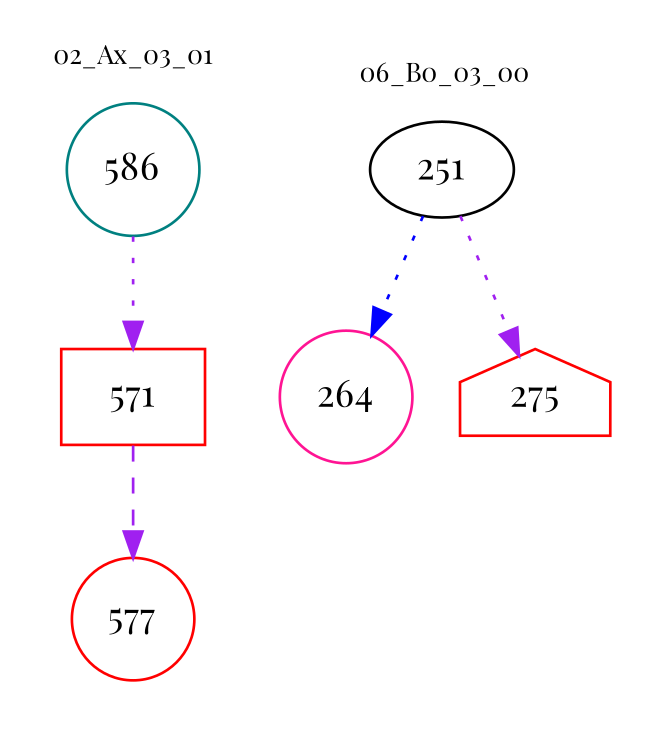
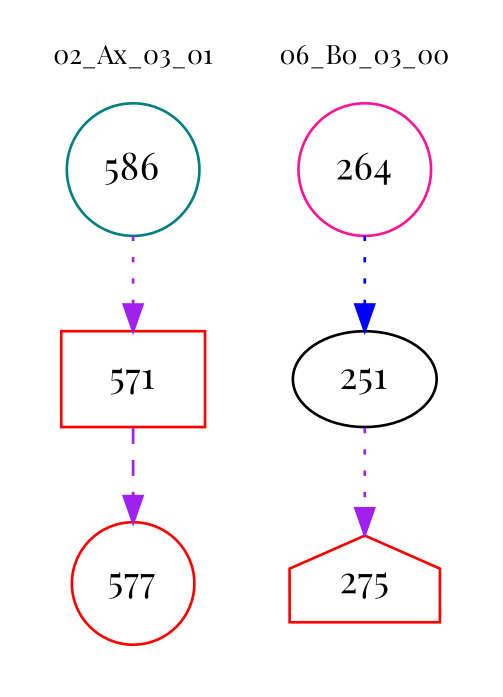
(403, 263) -> (365, 270)
